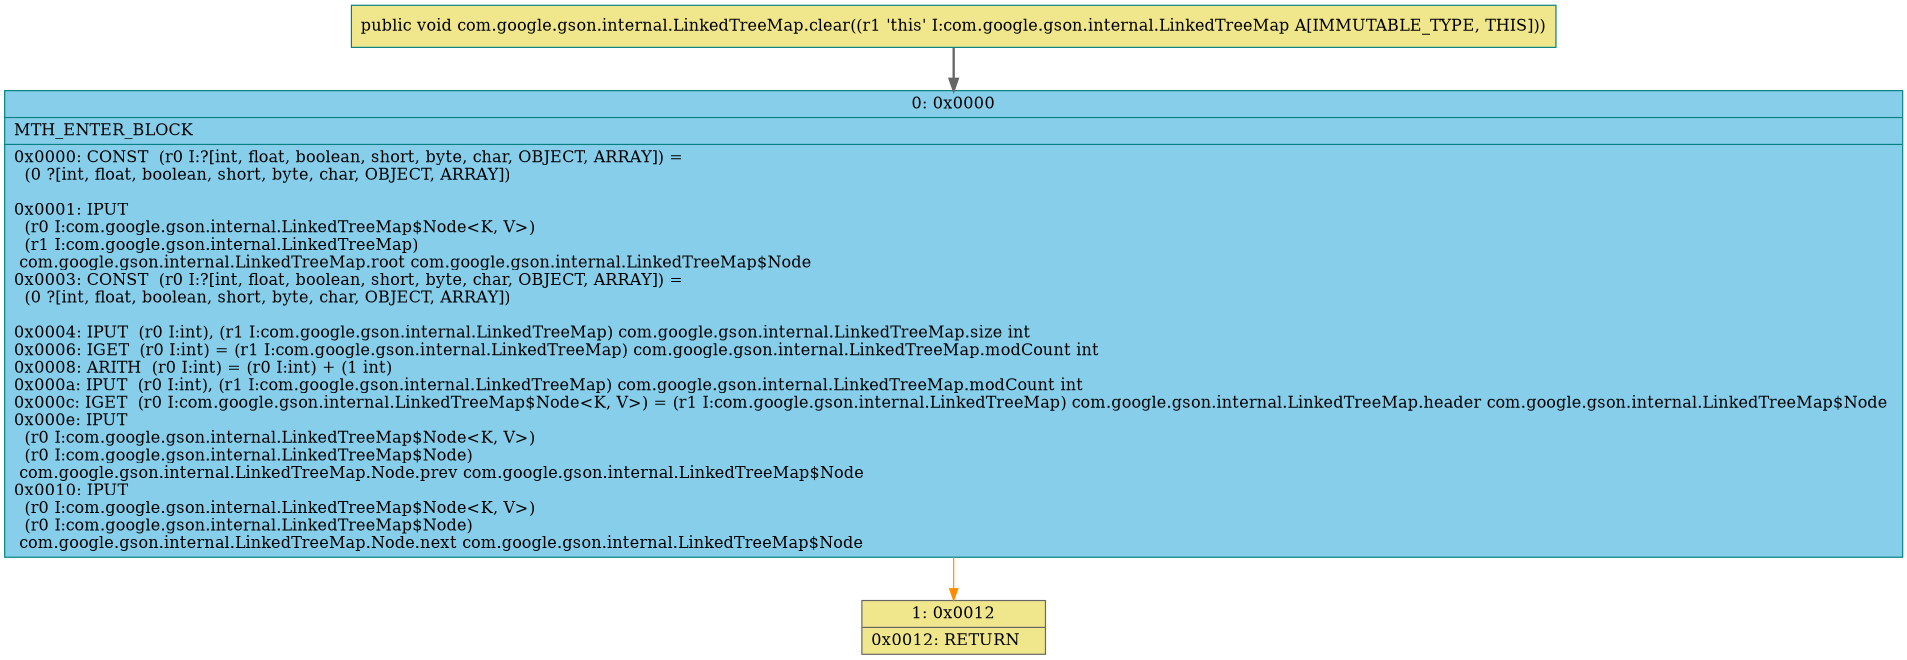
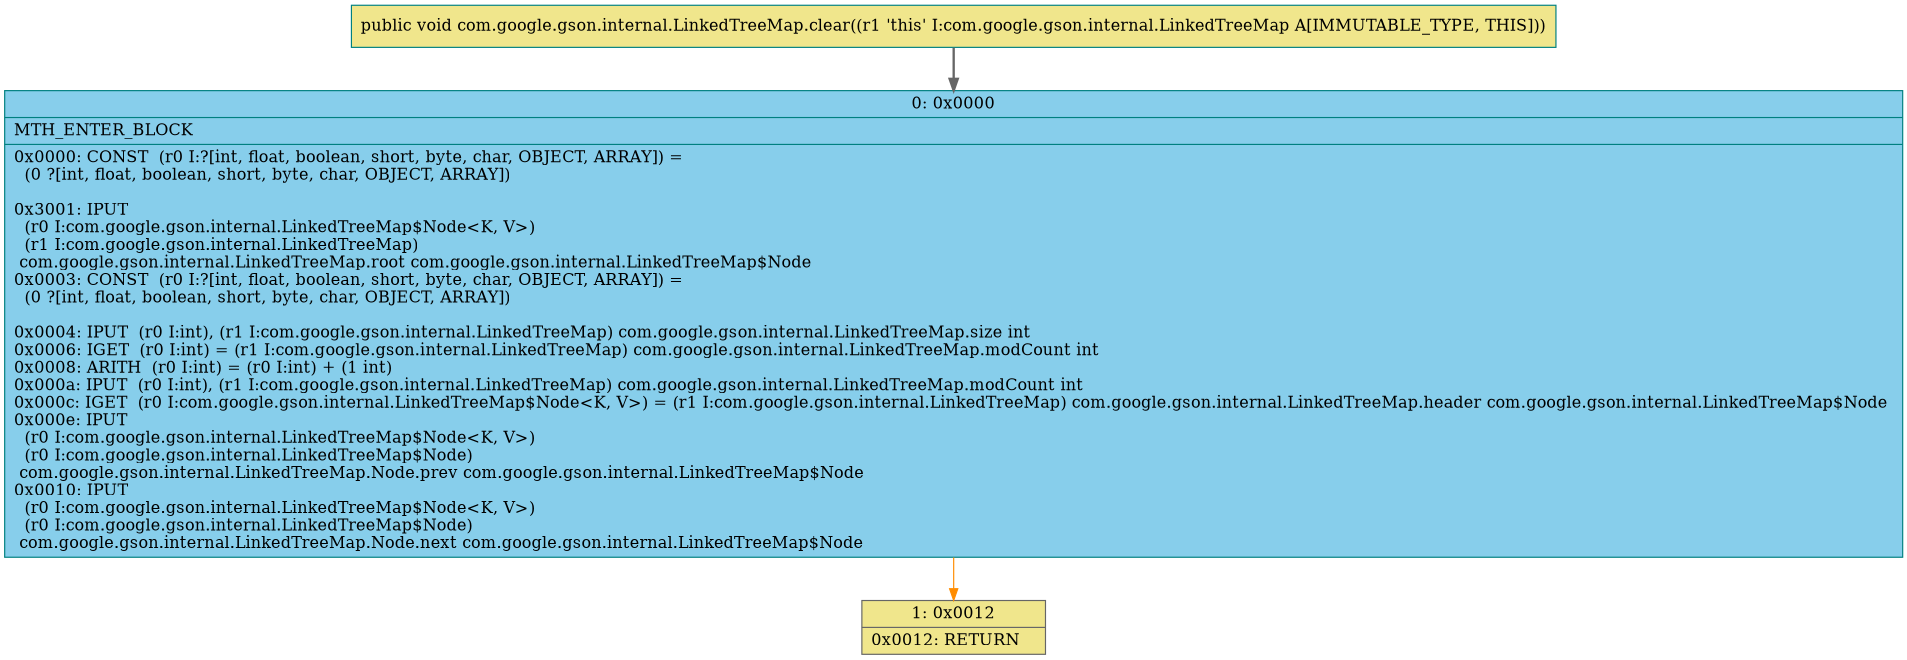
(77, 210) -> (77, 210)
